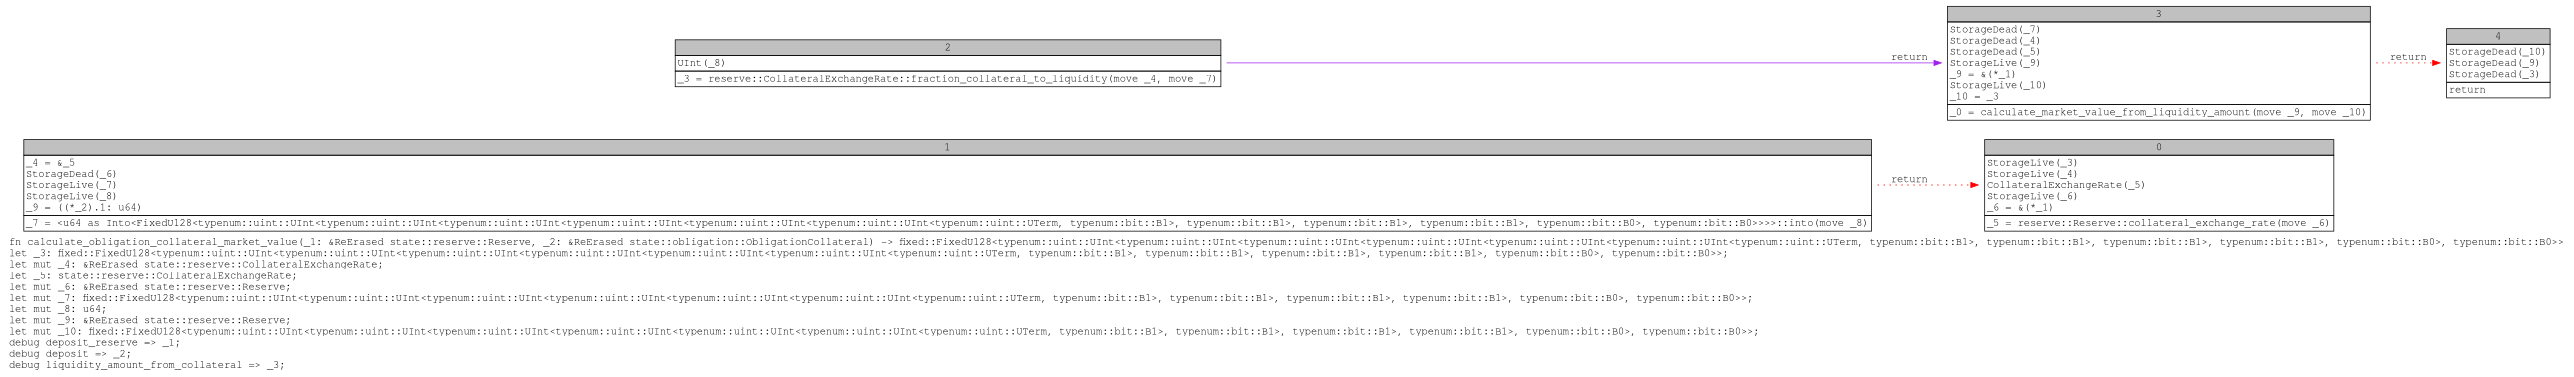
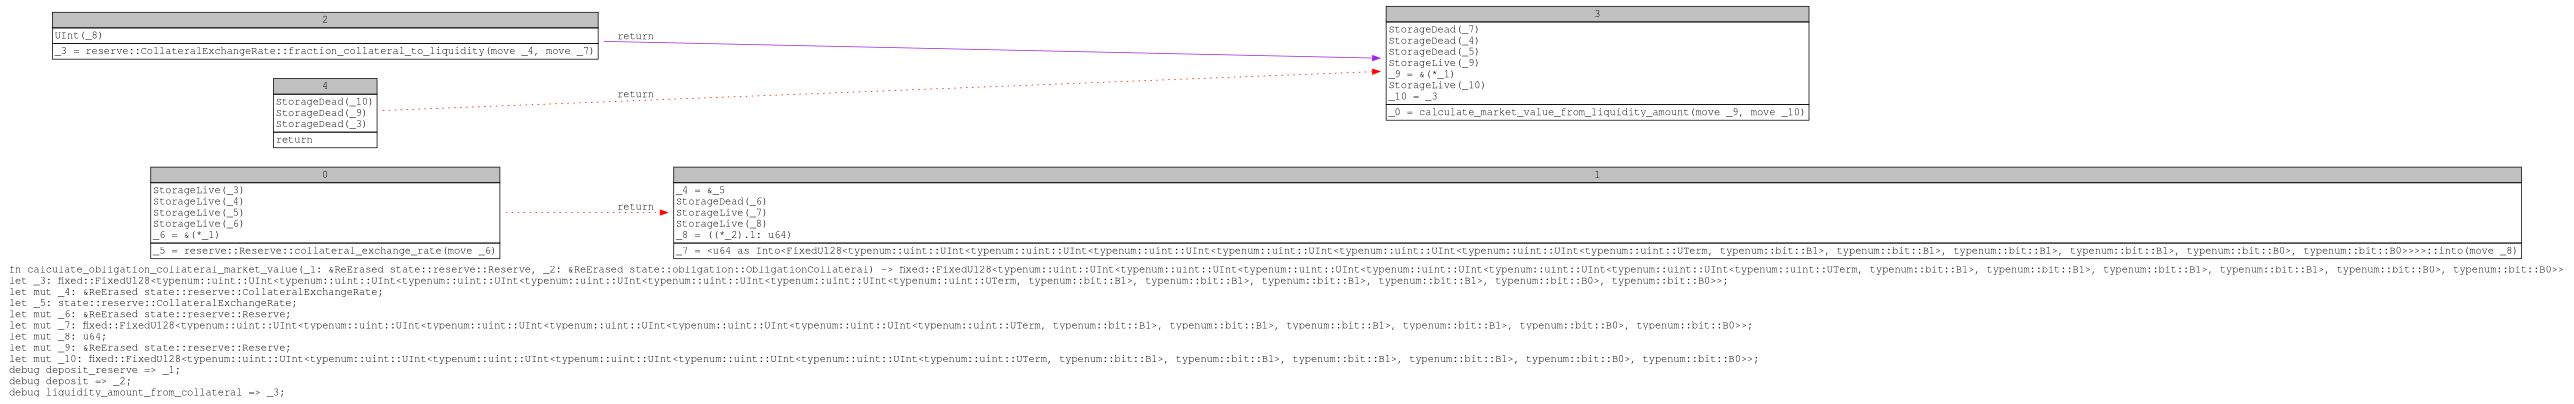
(2404, 63) -> (878, 91)
(1924, 185) -> (583, 213)
(2067, 185) -> (199, 213)
(84, 207) -> (734, 235)
